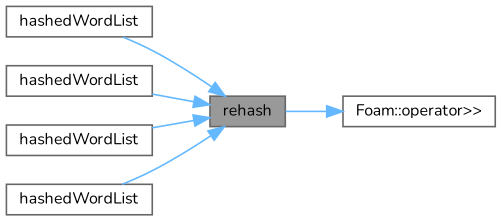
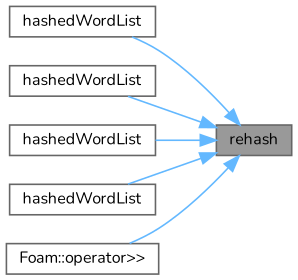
(306, 111) -> (183, 211)
